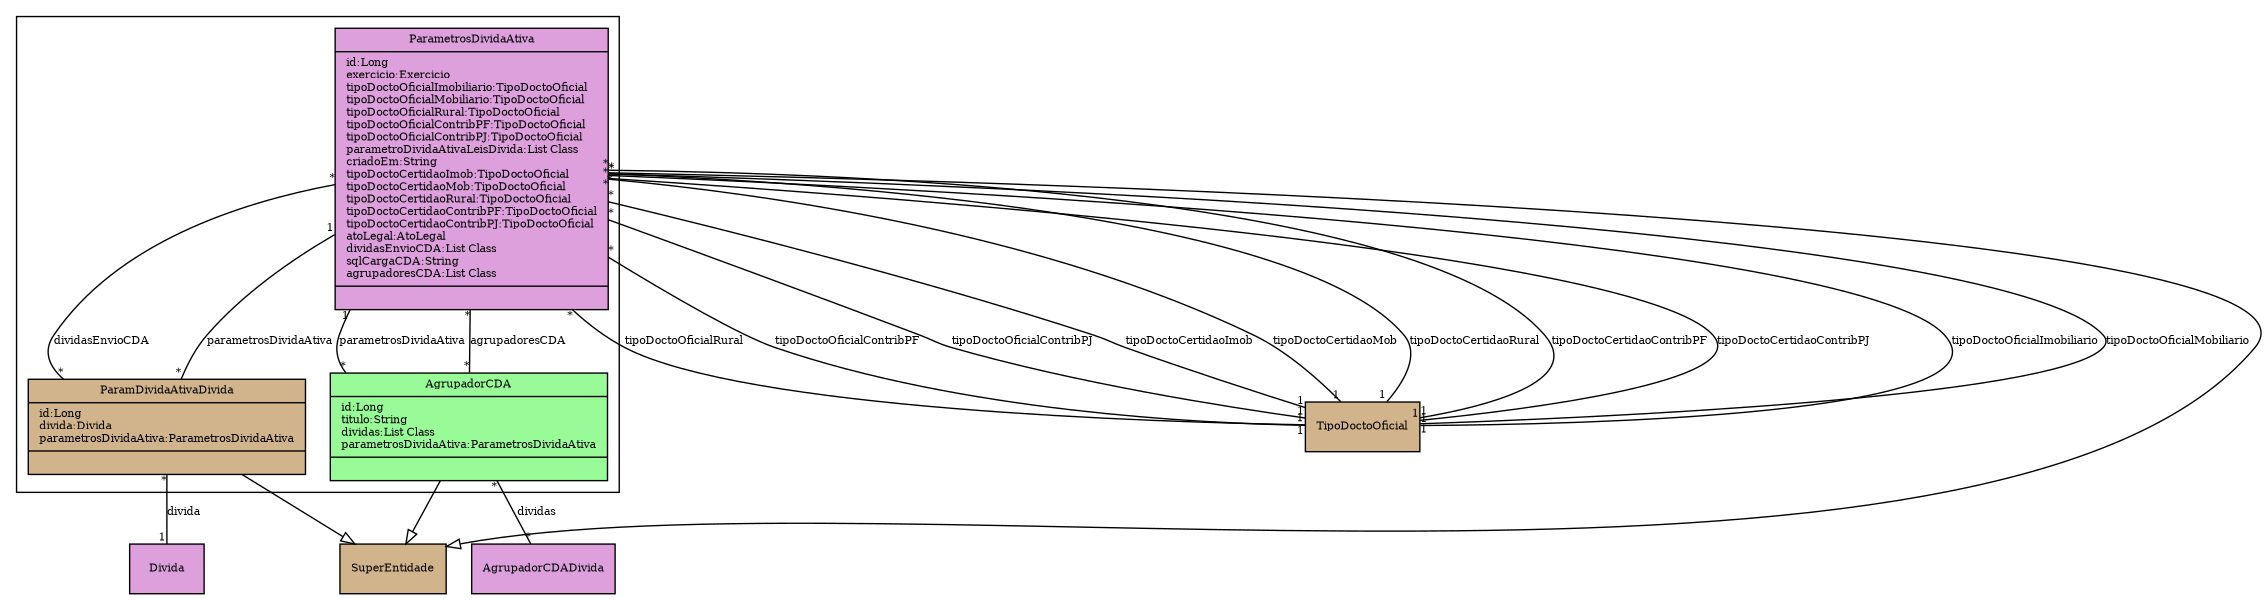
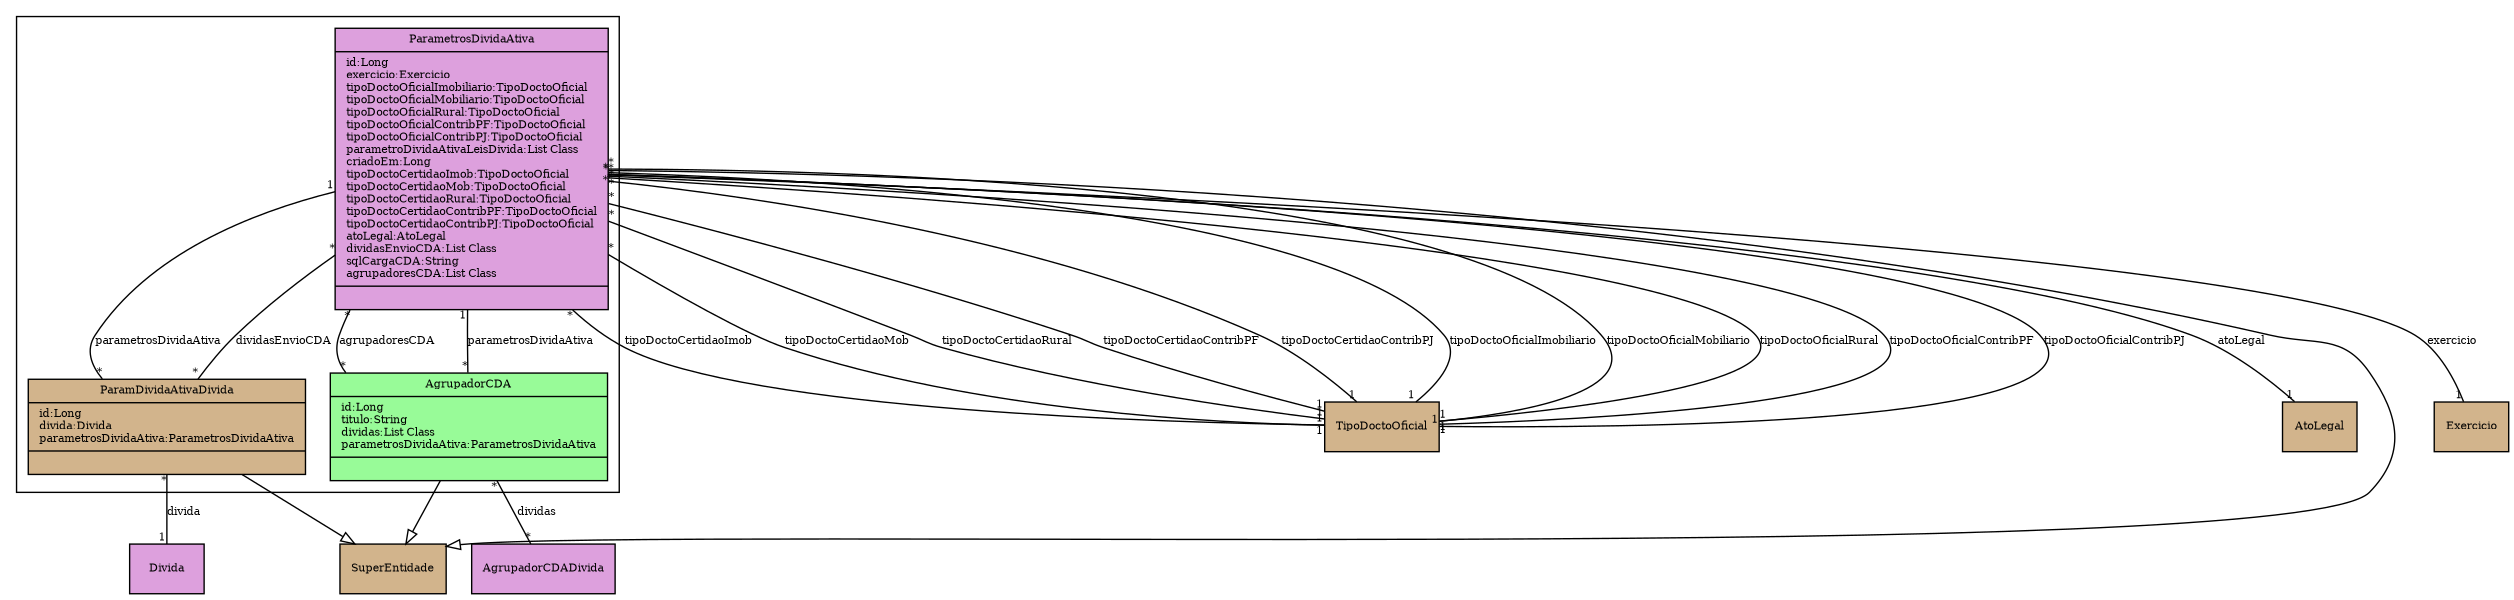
(392, 162) -> (389, 162)
none -> (2320, 427)
none -> (2471, 427)
